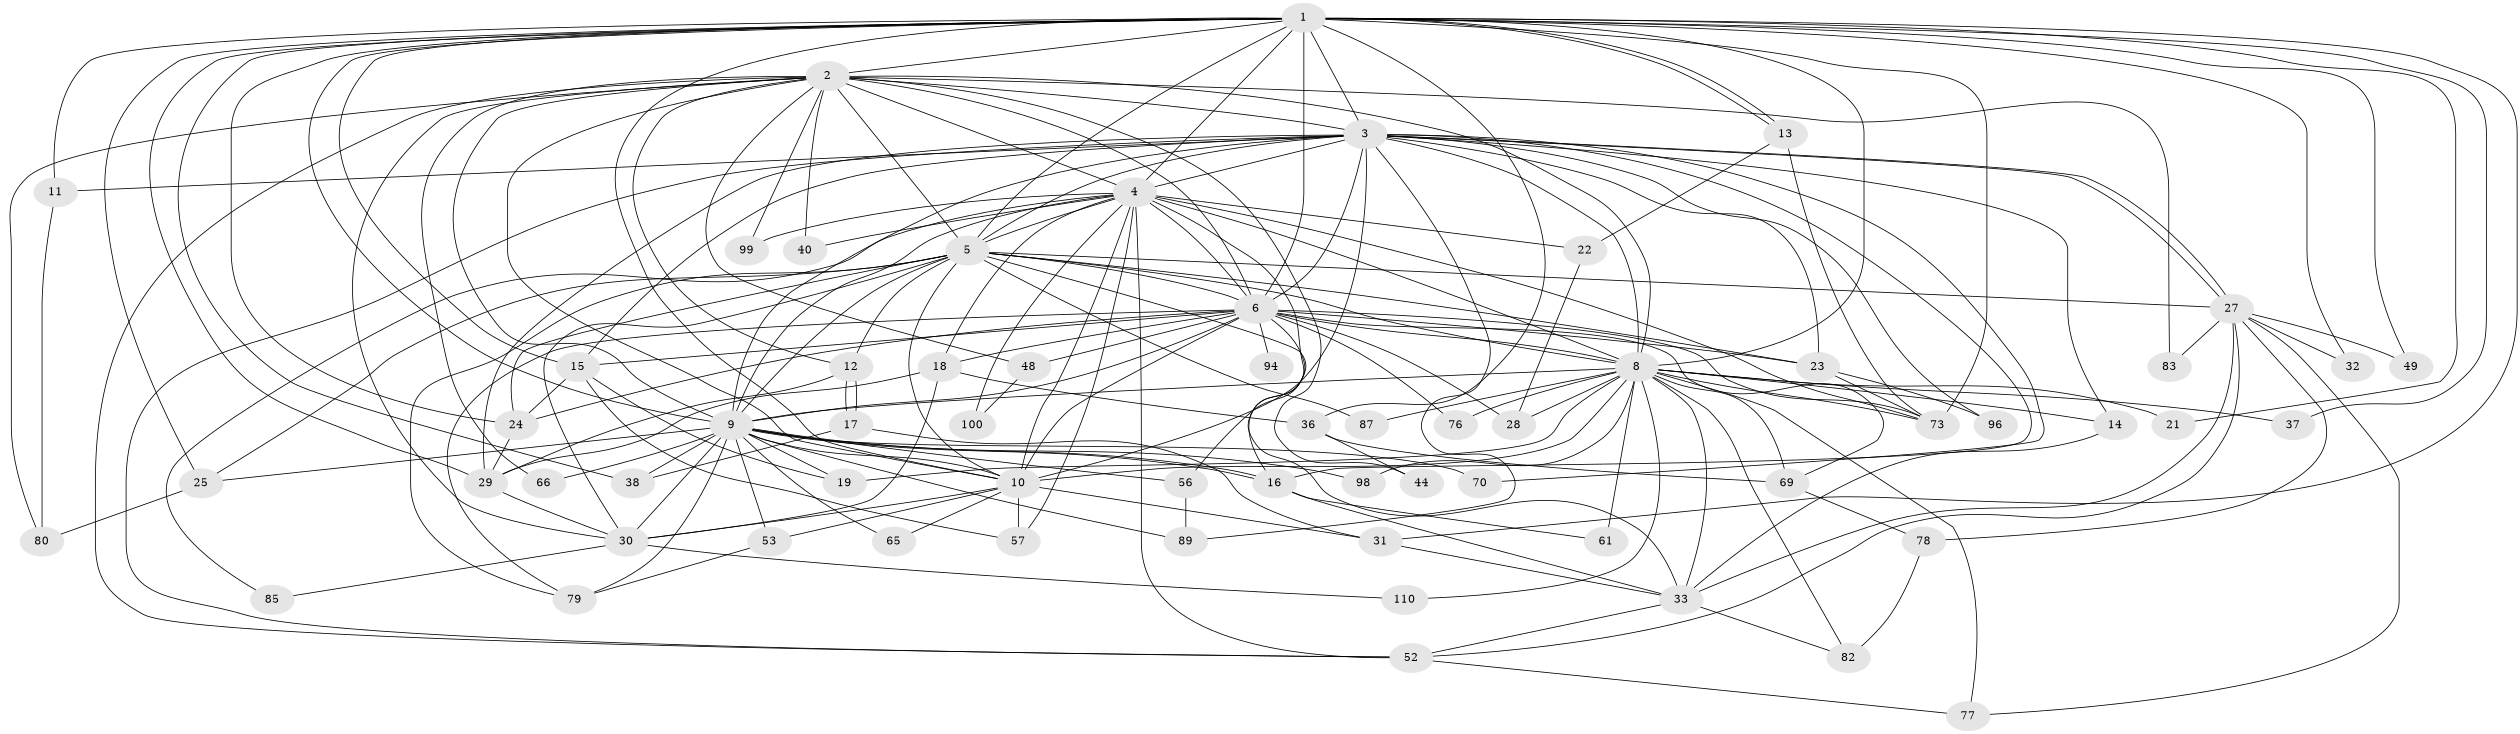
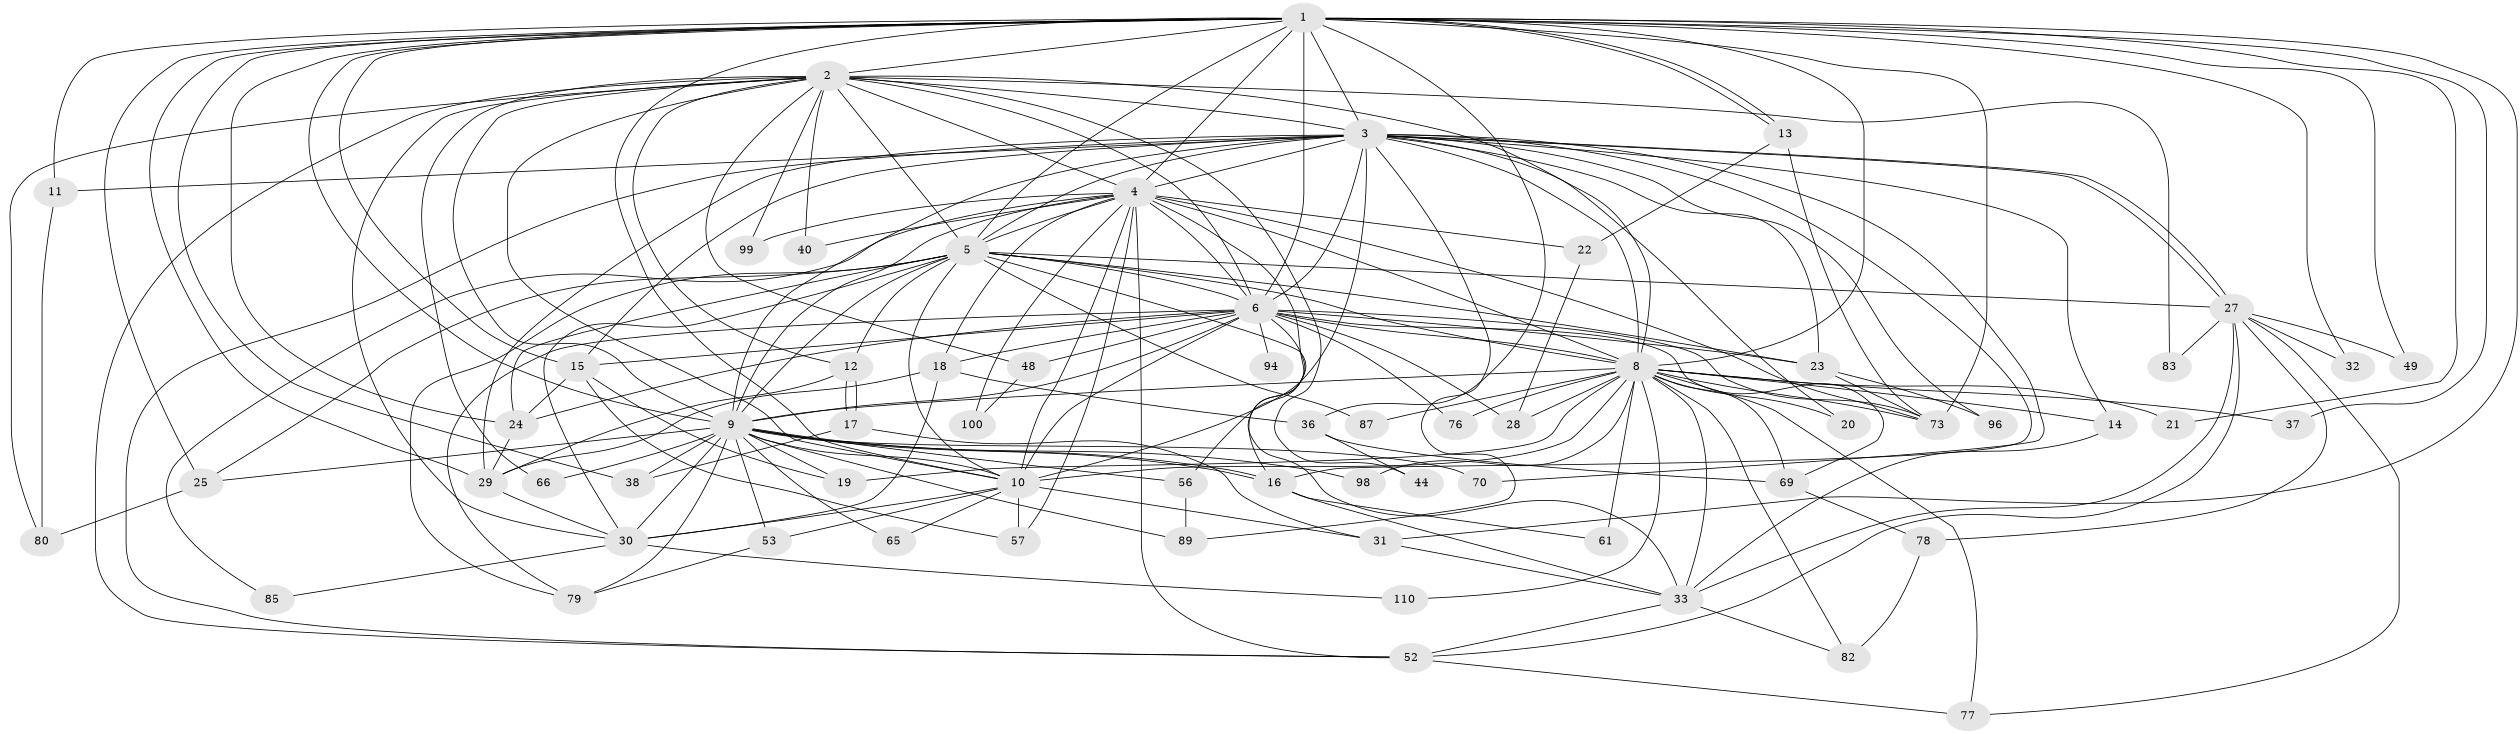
none -> (1849, 425)
